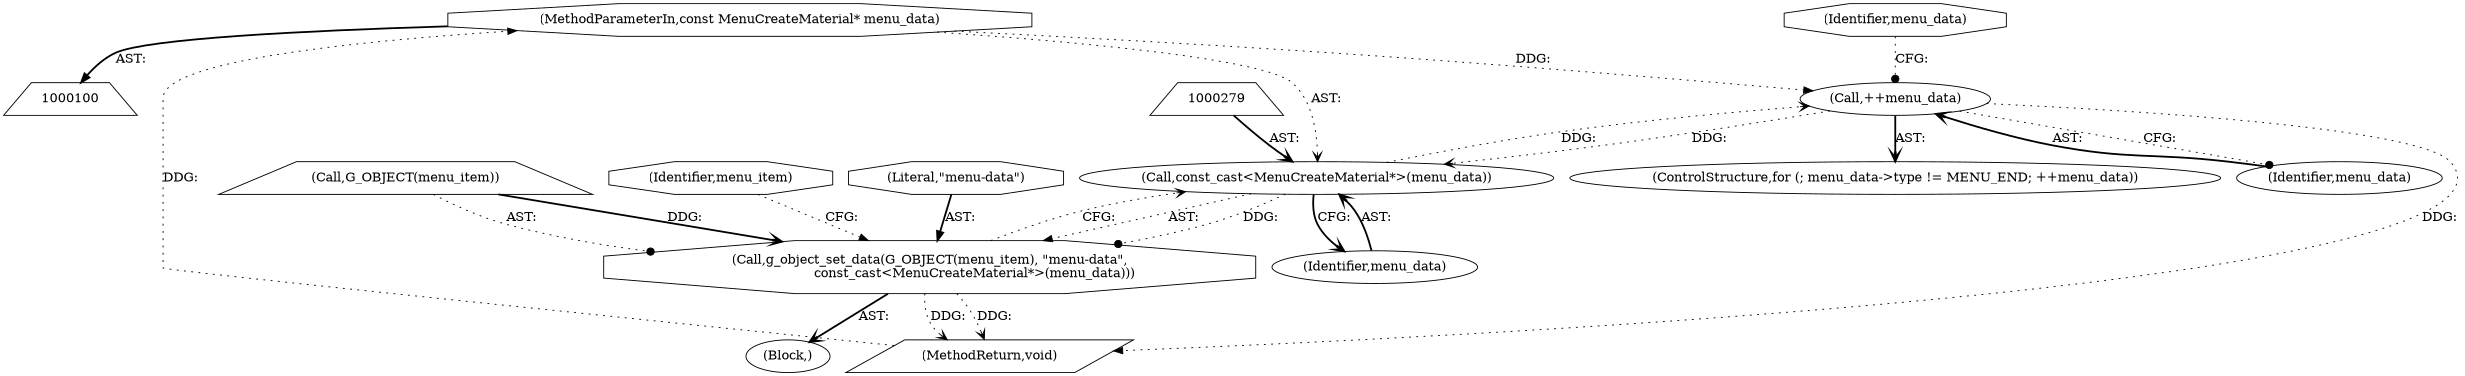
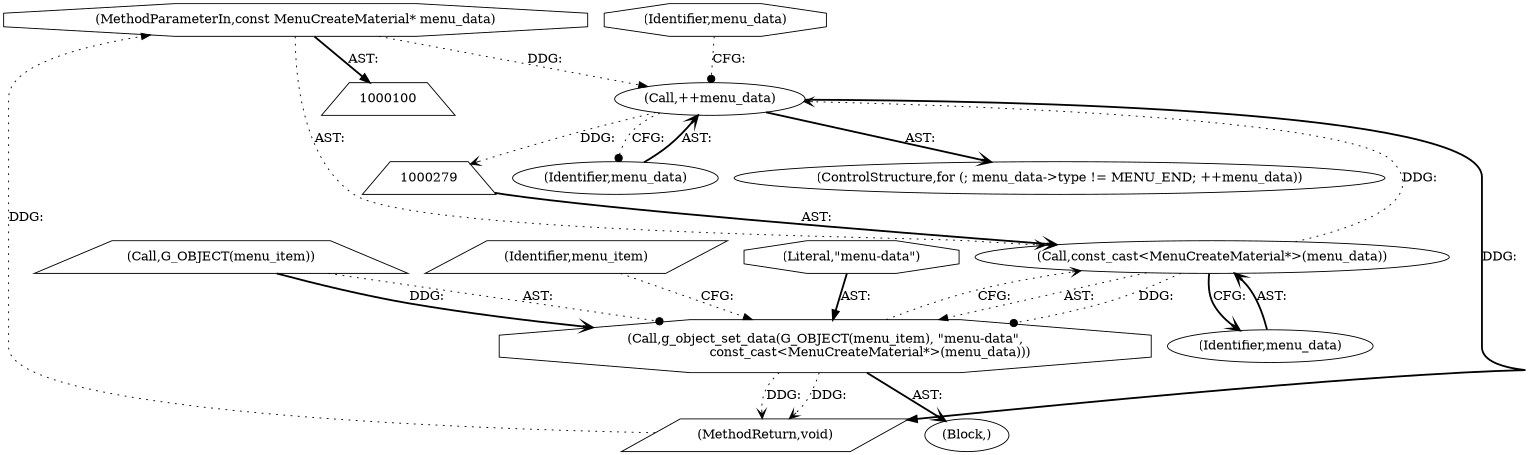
(1642, 140) -> (567, 135)
(721, 178) -> (576, 257)
(2045, 287) -> (1482, 247)
